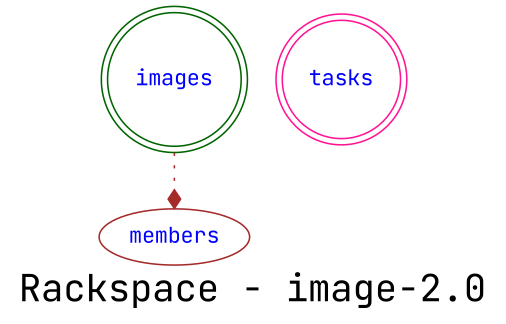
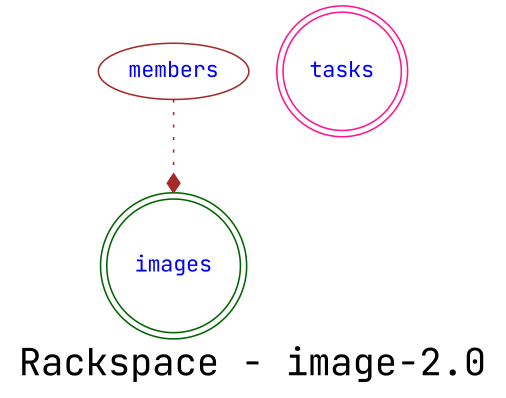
(174, 171) -> (174, 137)
